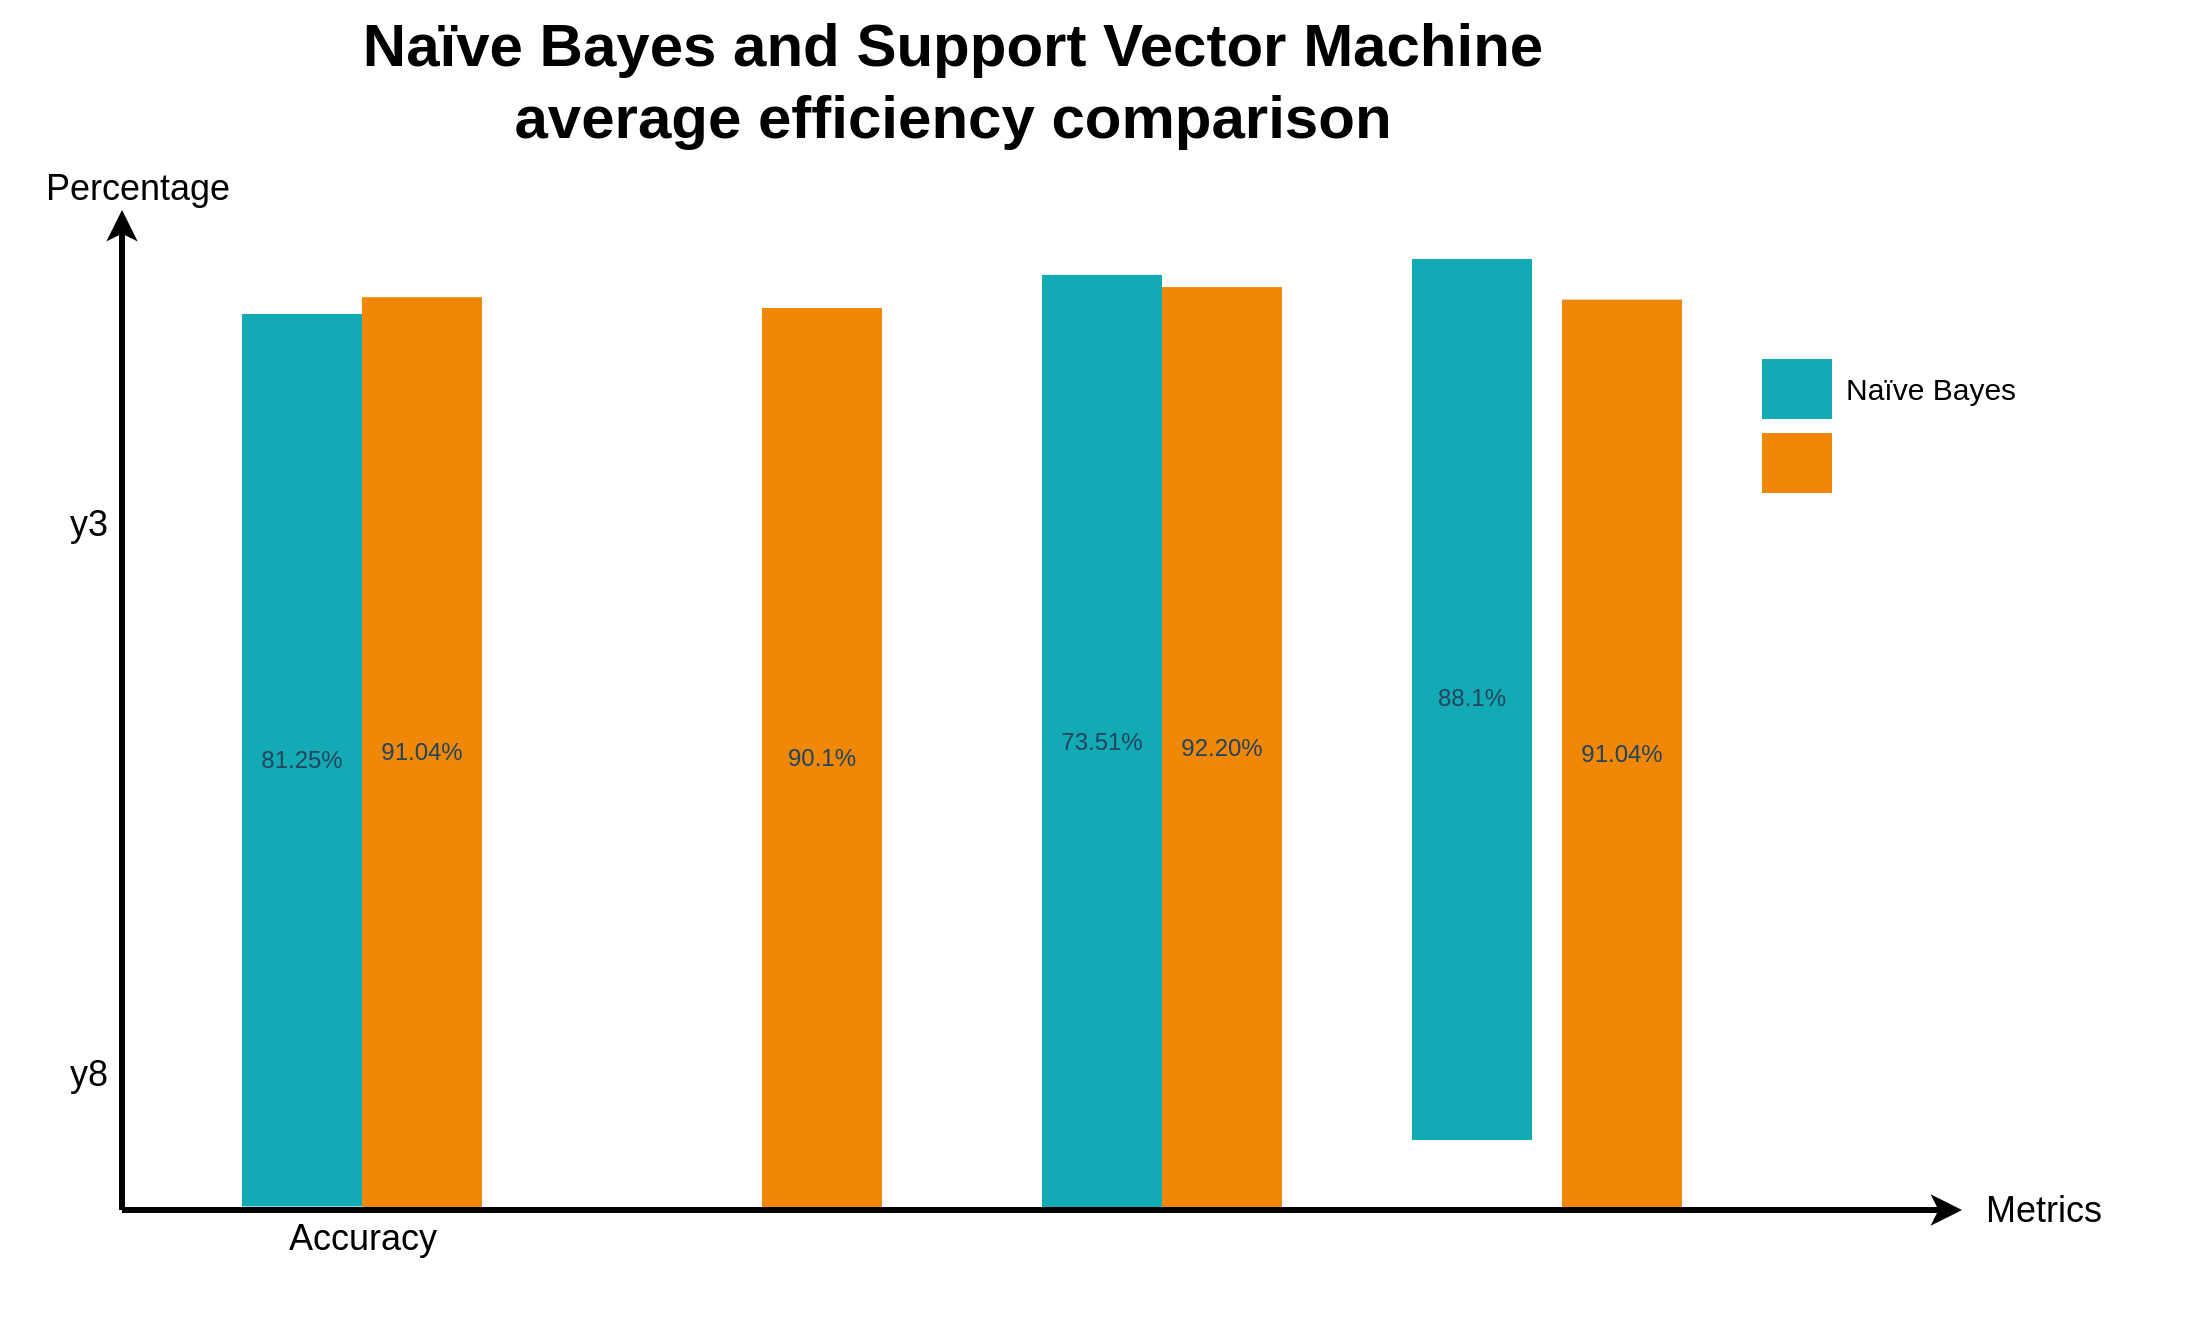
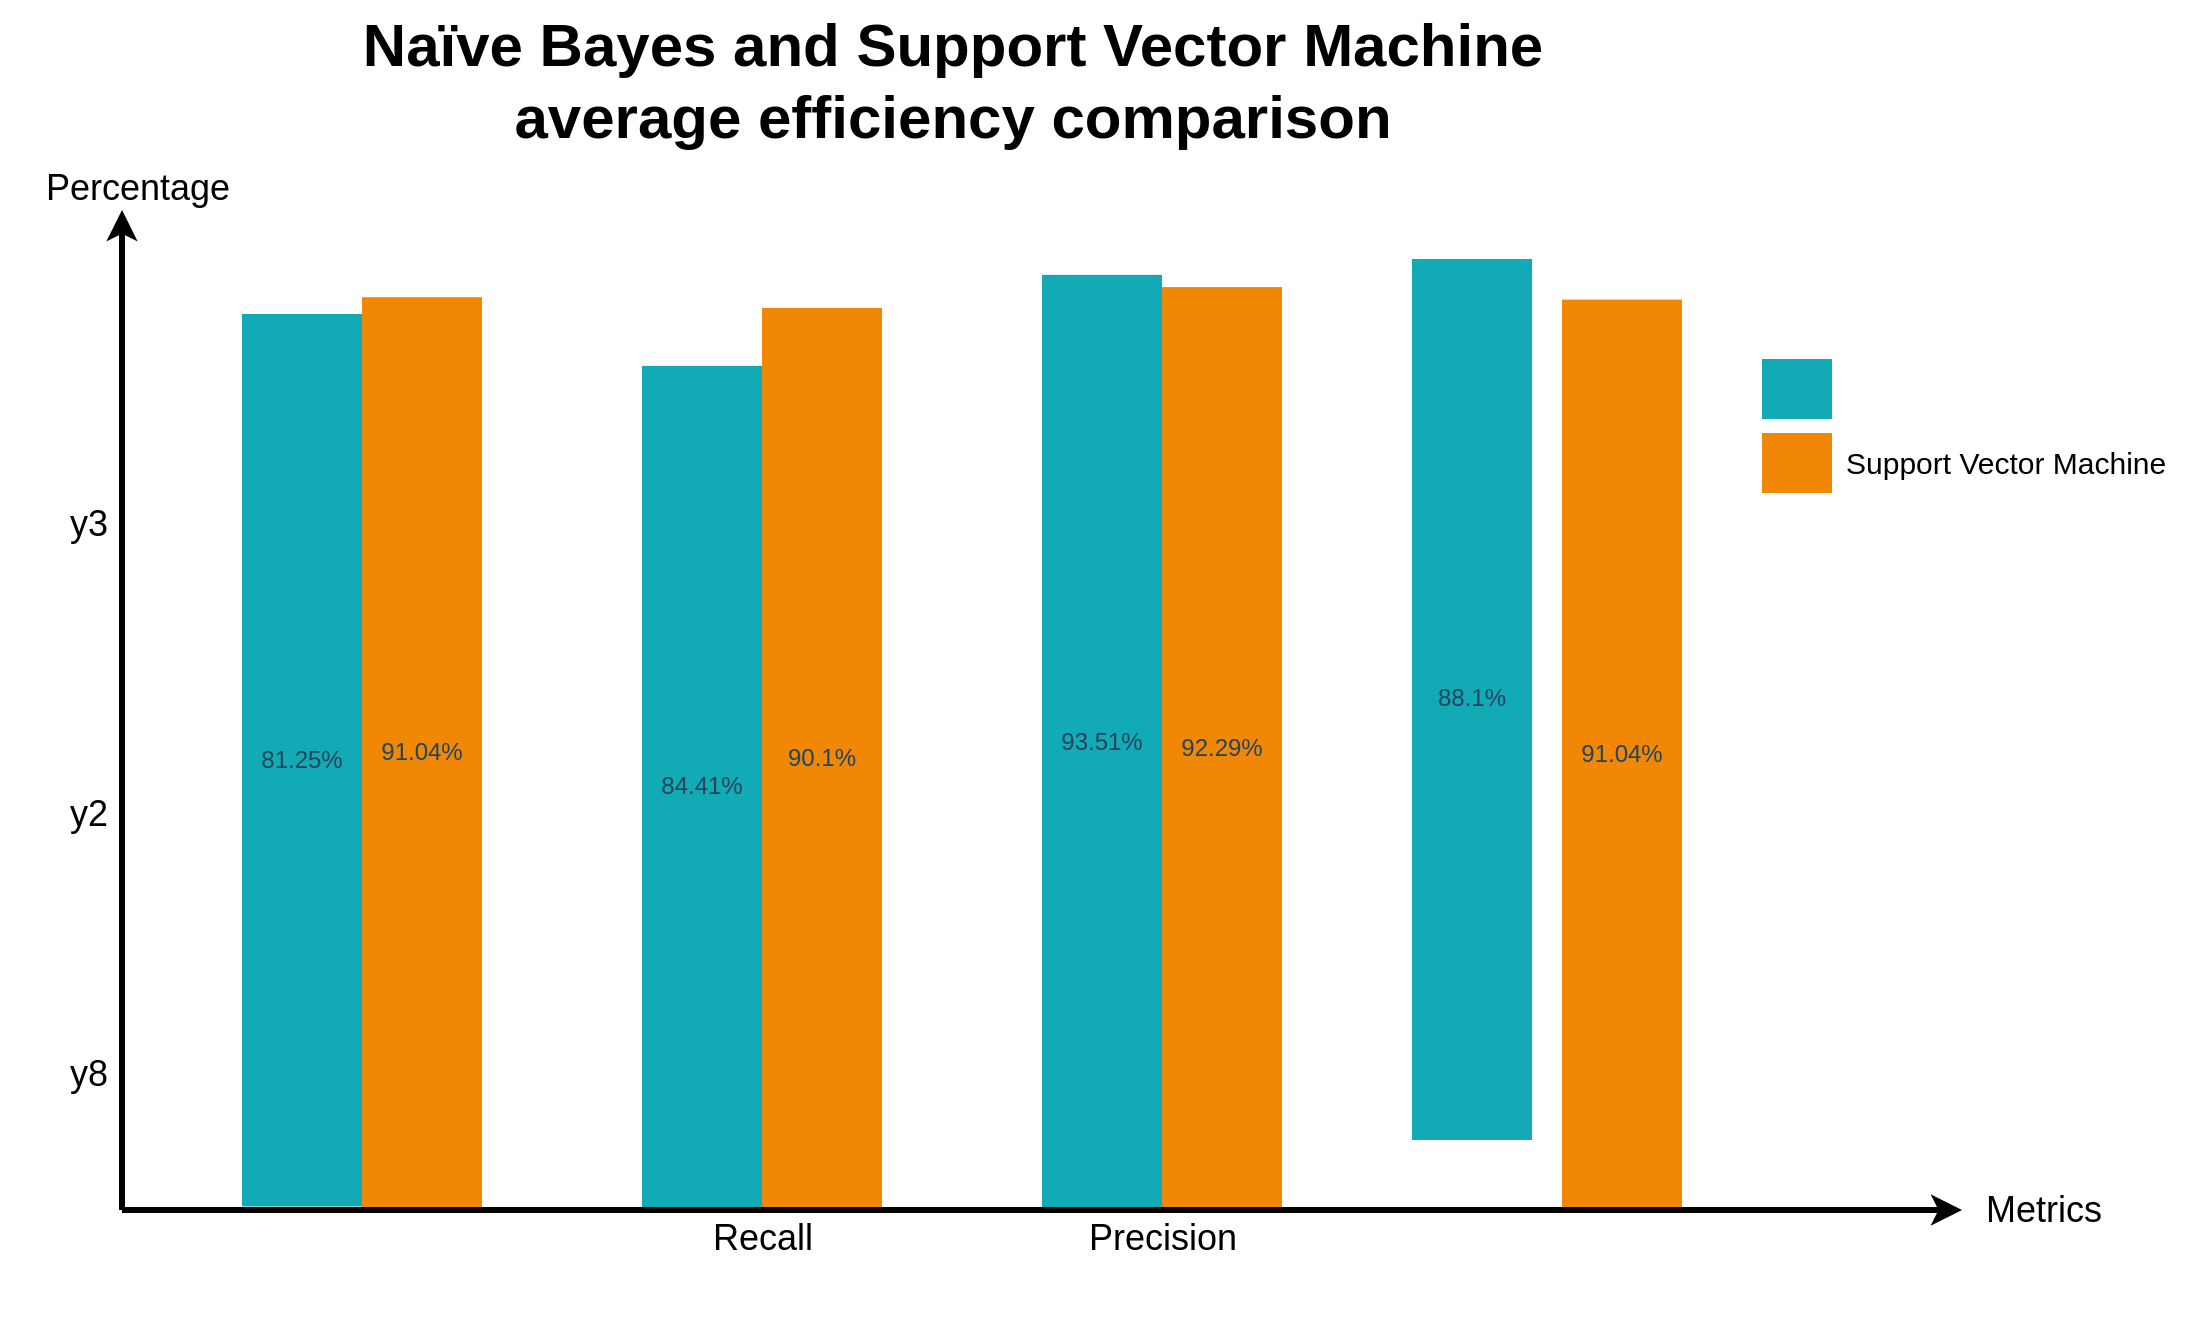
(1922, 389) -> none
none -> (1922, 463)
(1103, 743) -> (1103, 743)
(1223, 749) -> (1223, 749)
none -> (702, 788)
none -> (88, 820)
(362, 1244) -> none
none -> (762, 1244)
none -> (1162, 1244)
